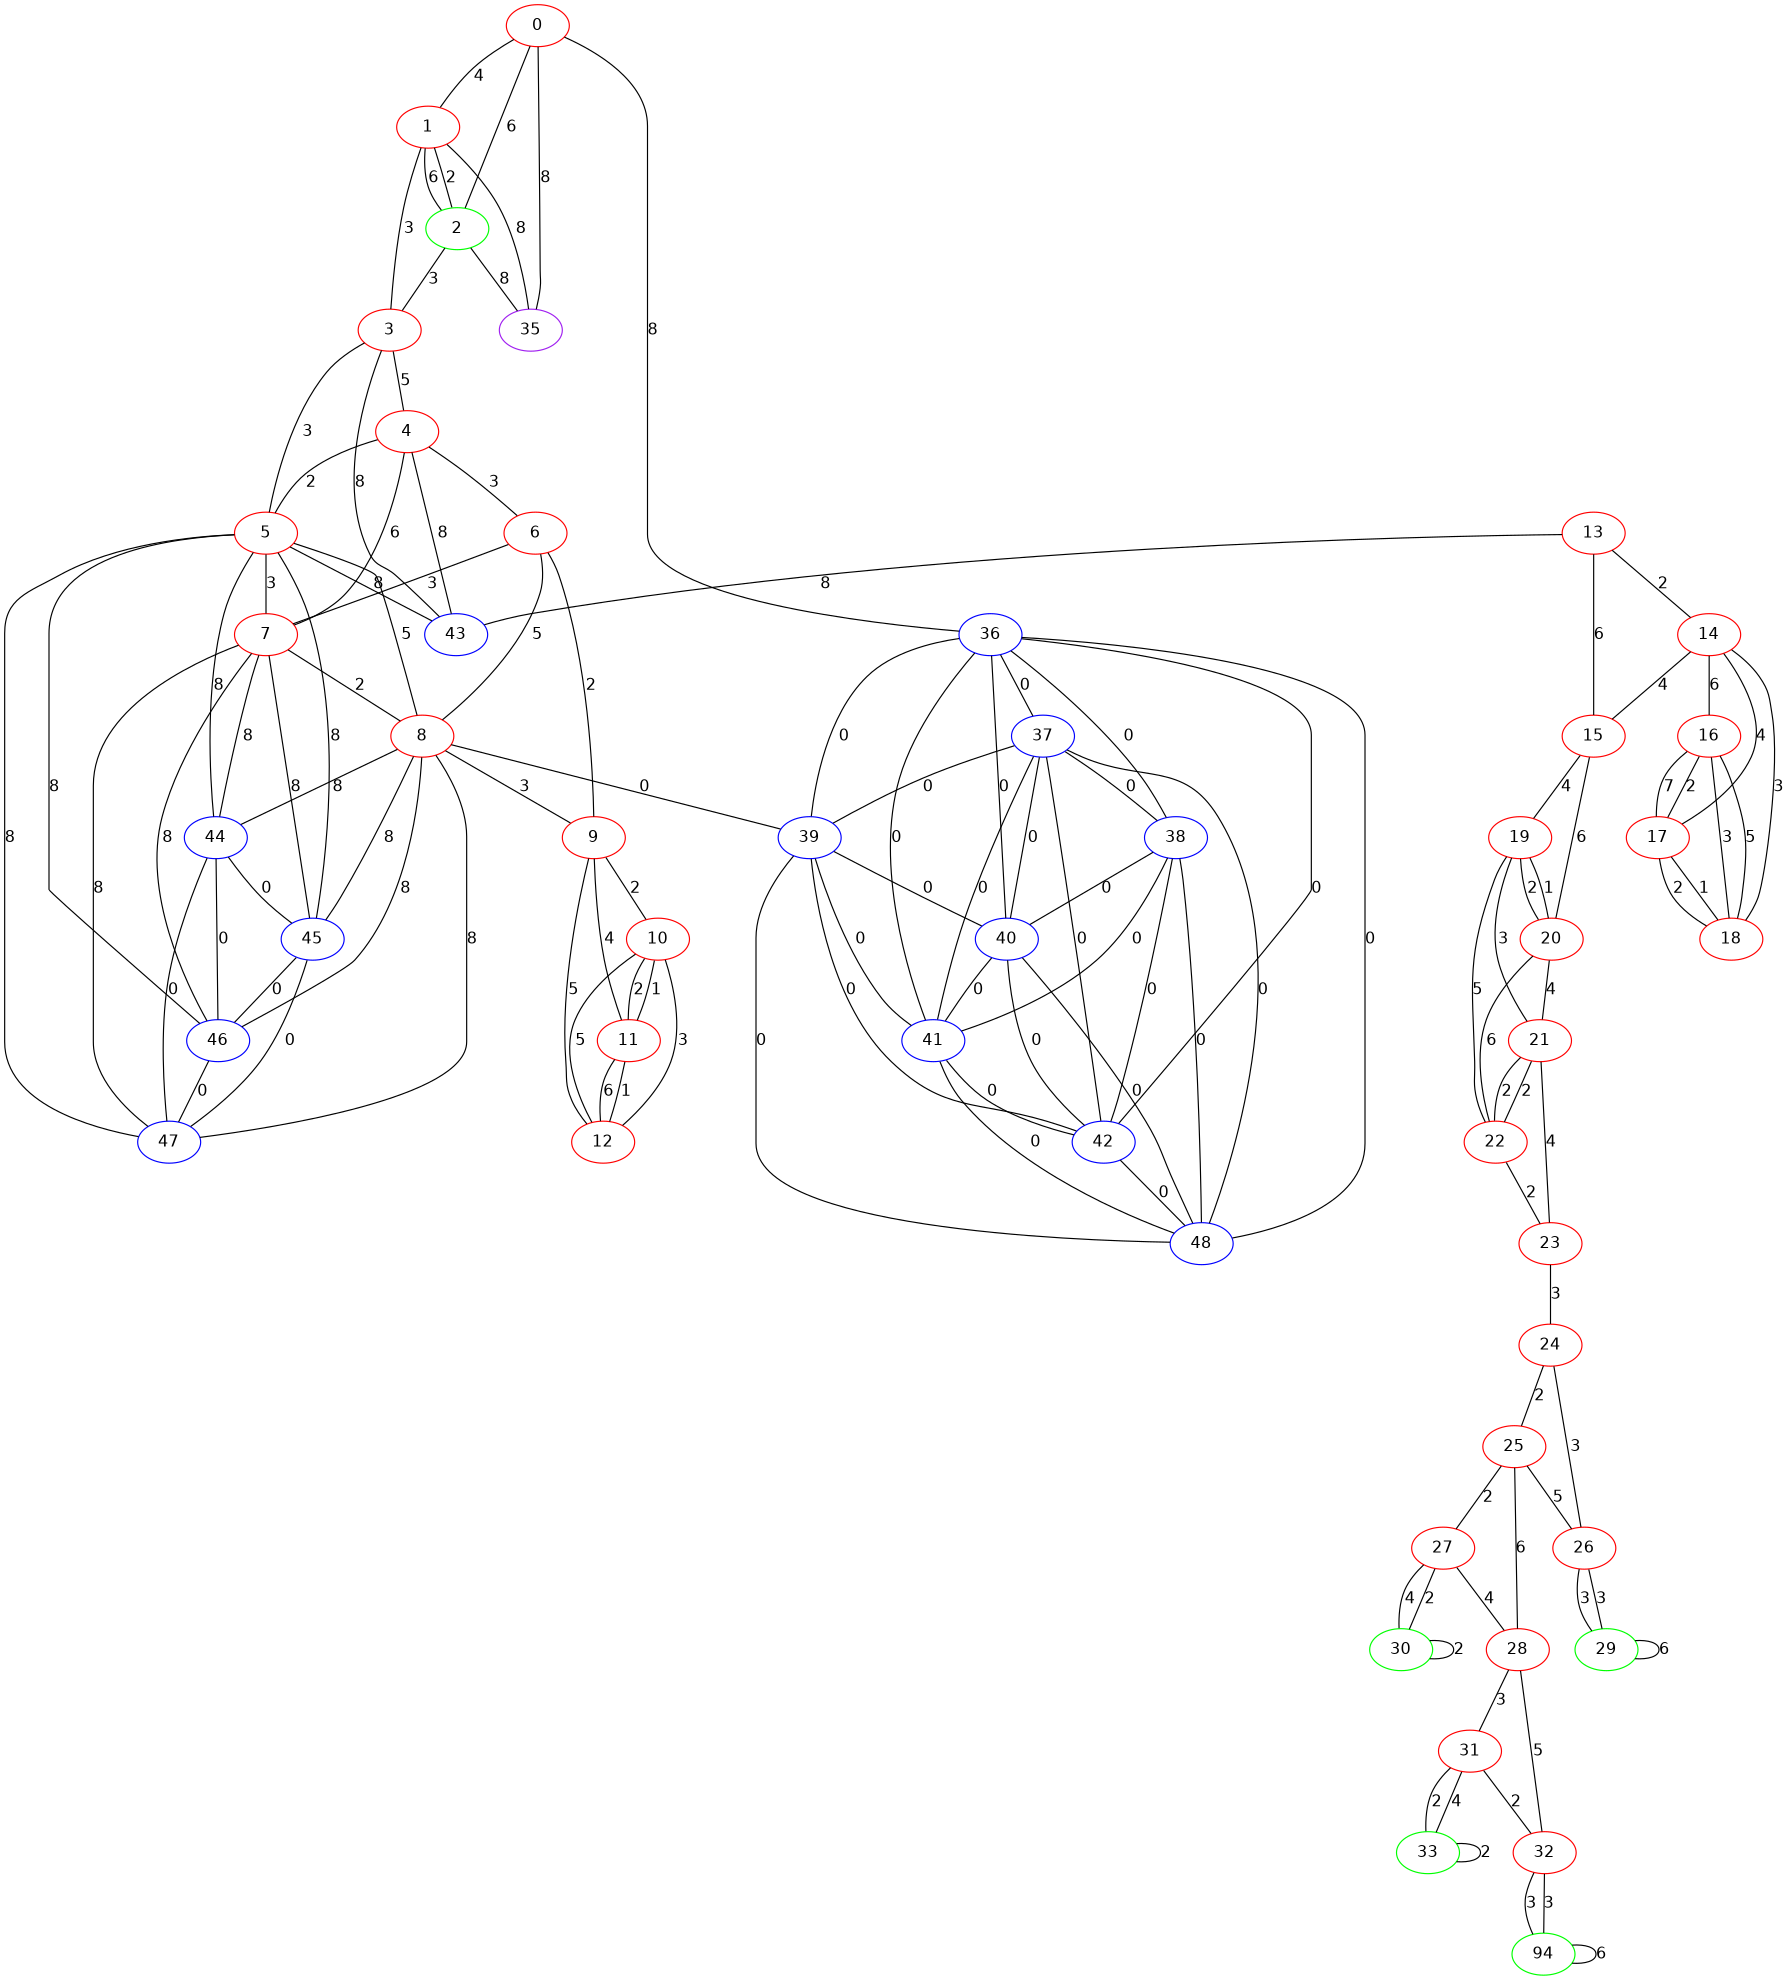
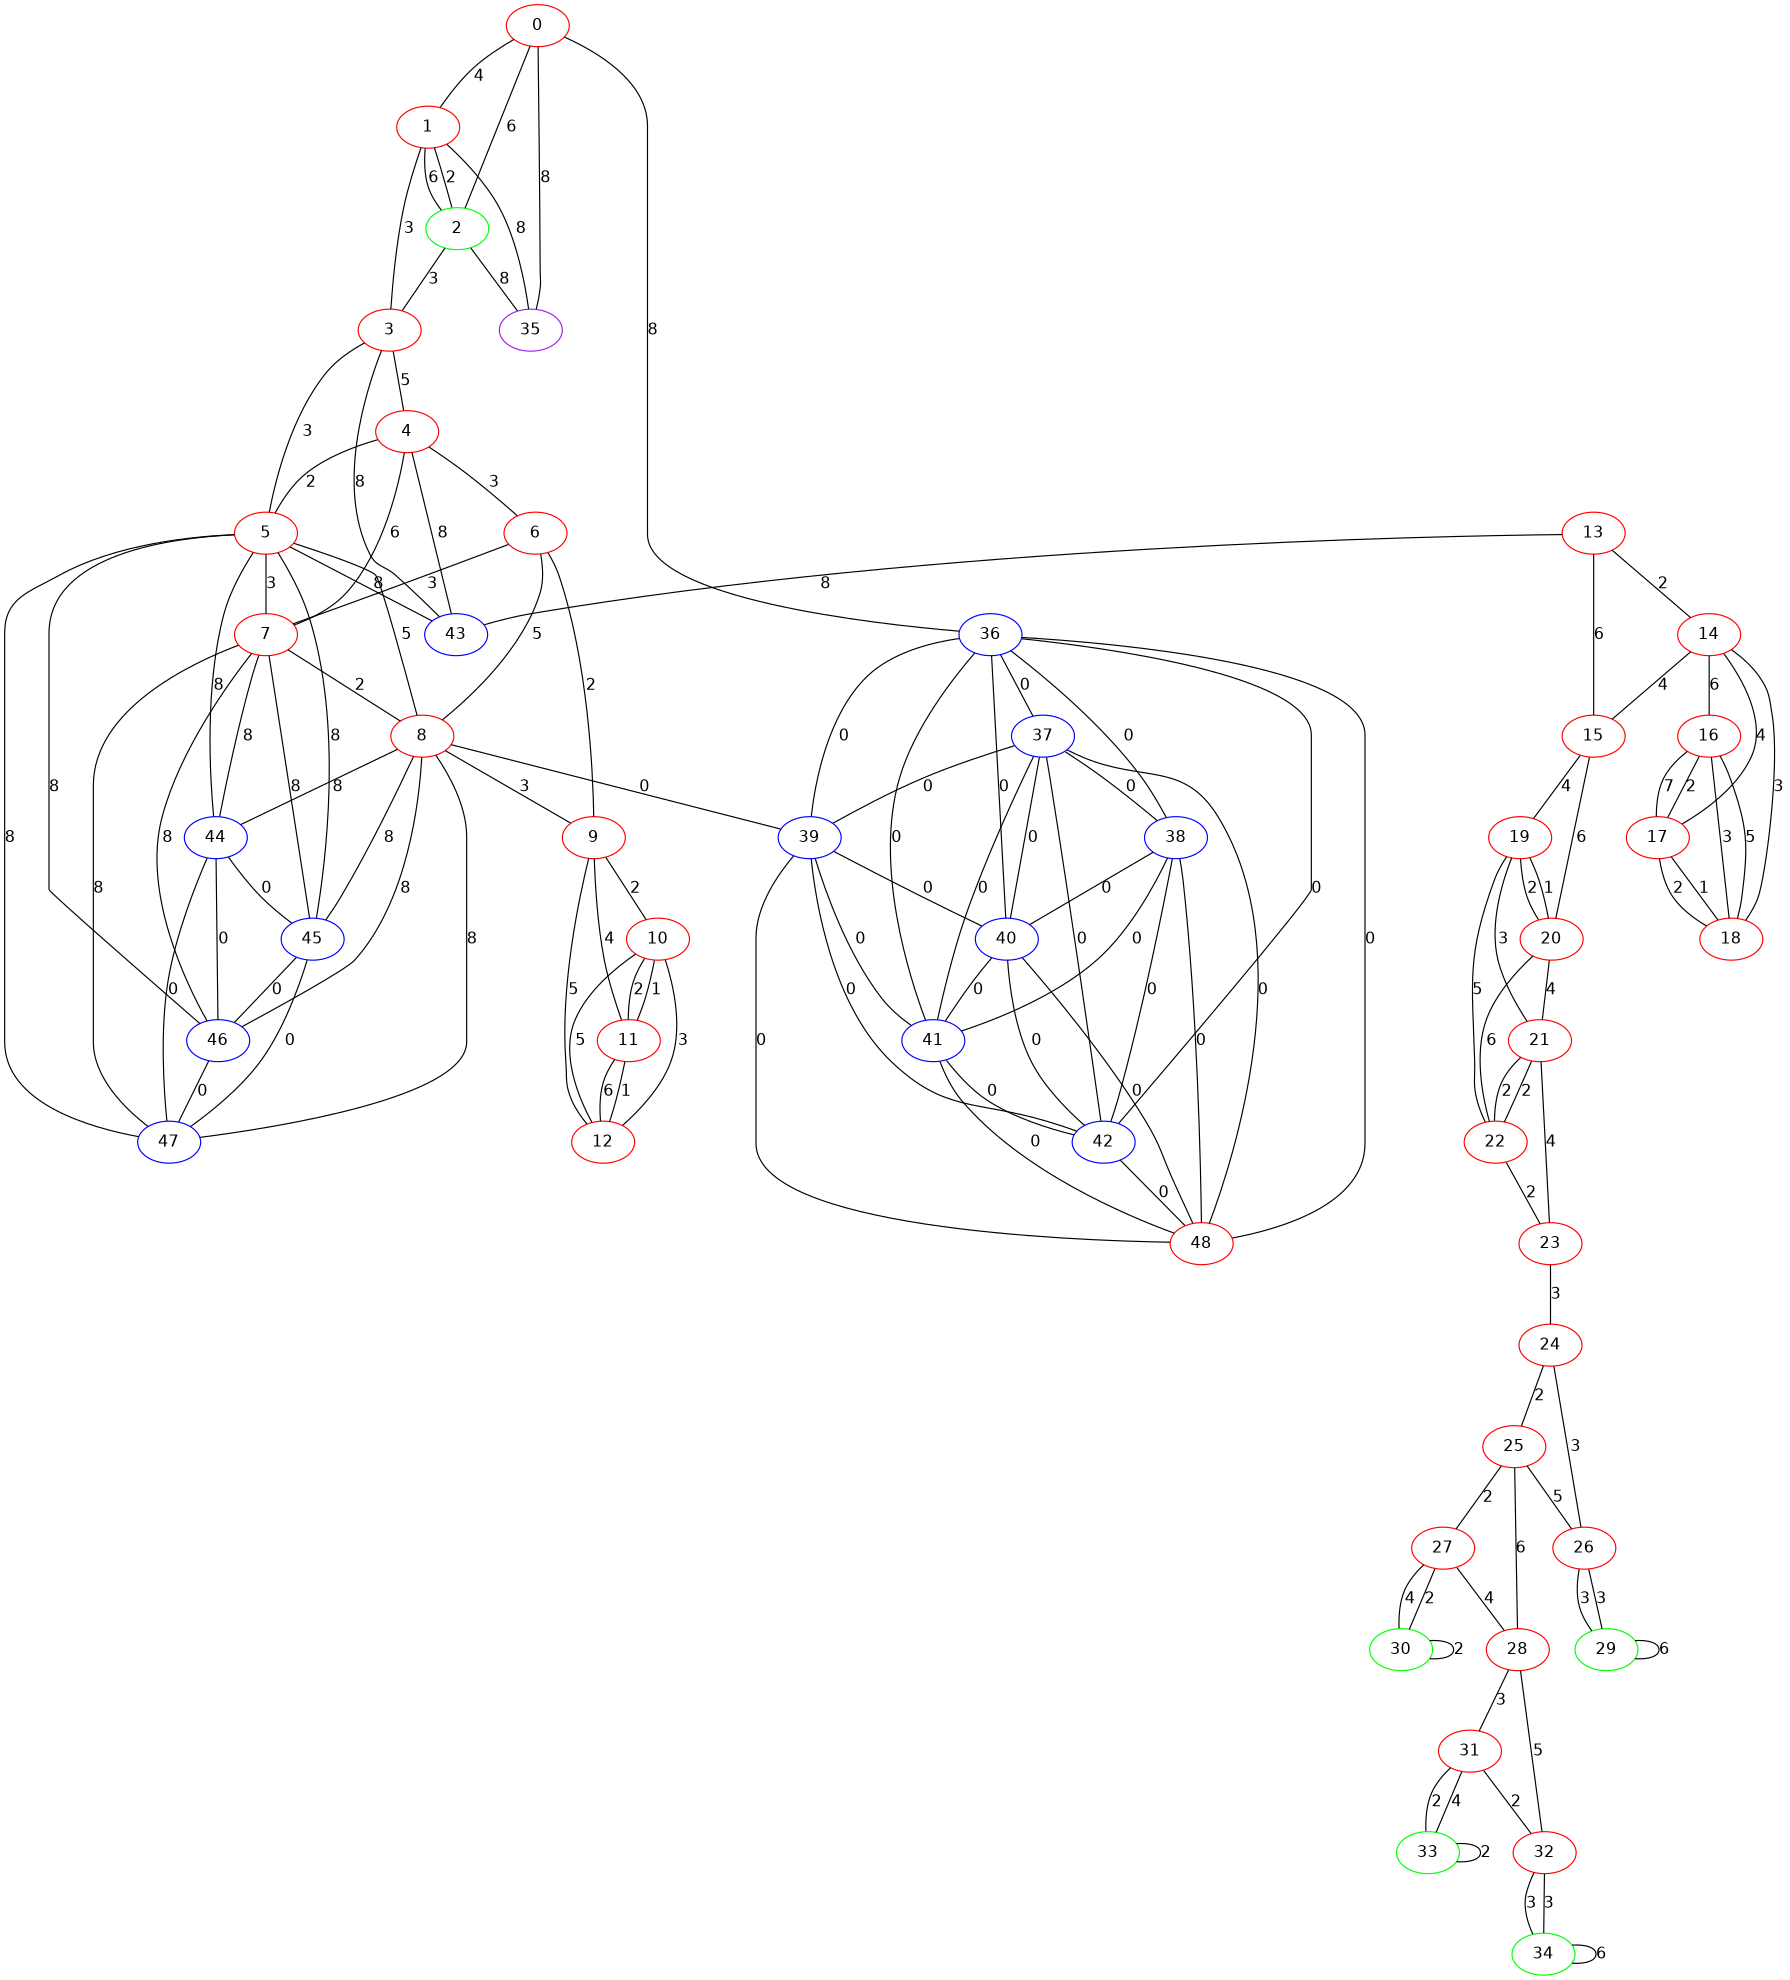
(1202, 1244) -> (1202, 1244)
(1544, 1954) -> (1544, 1954)
